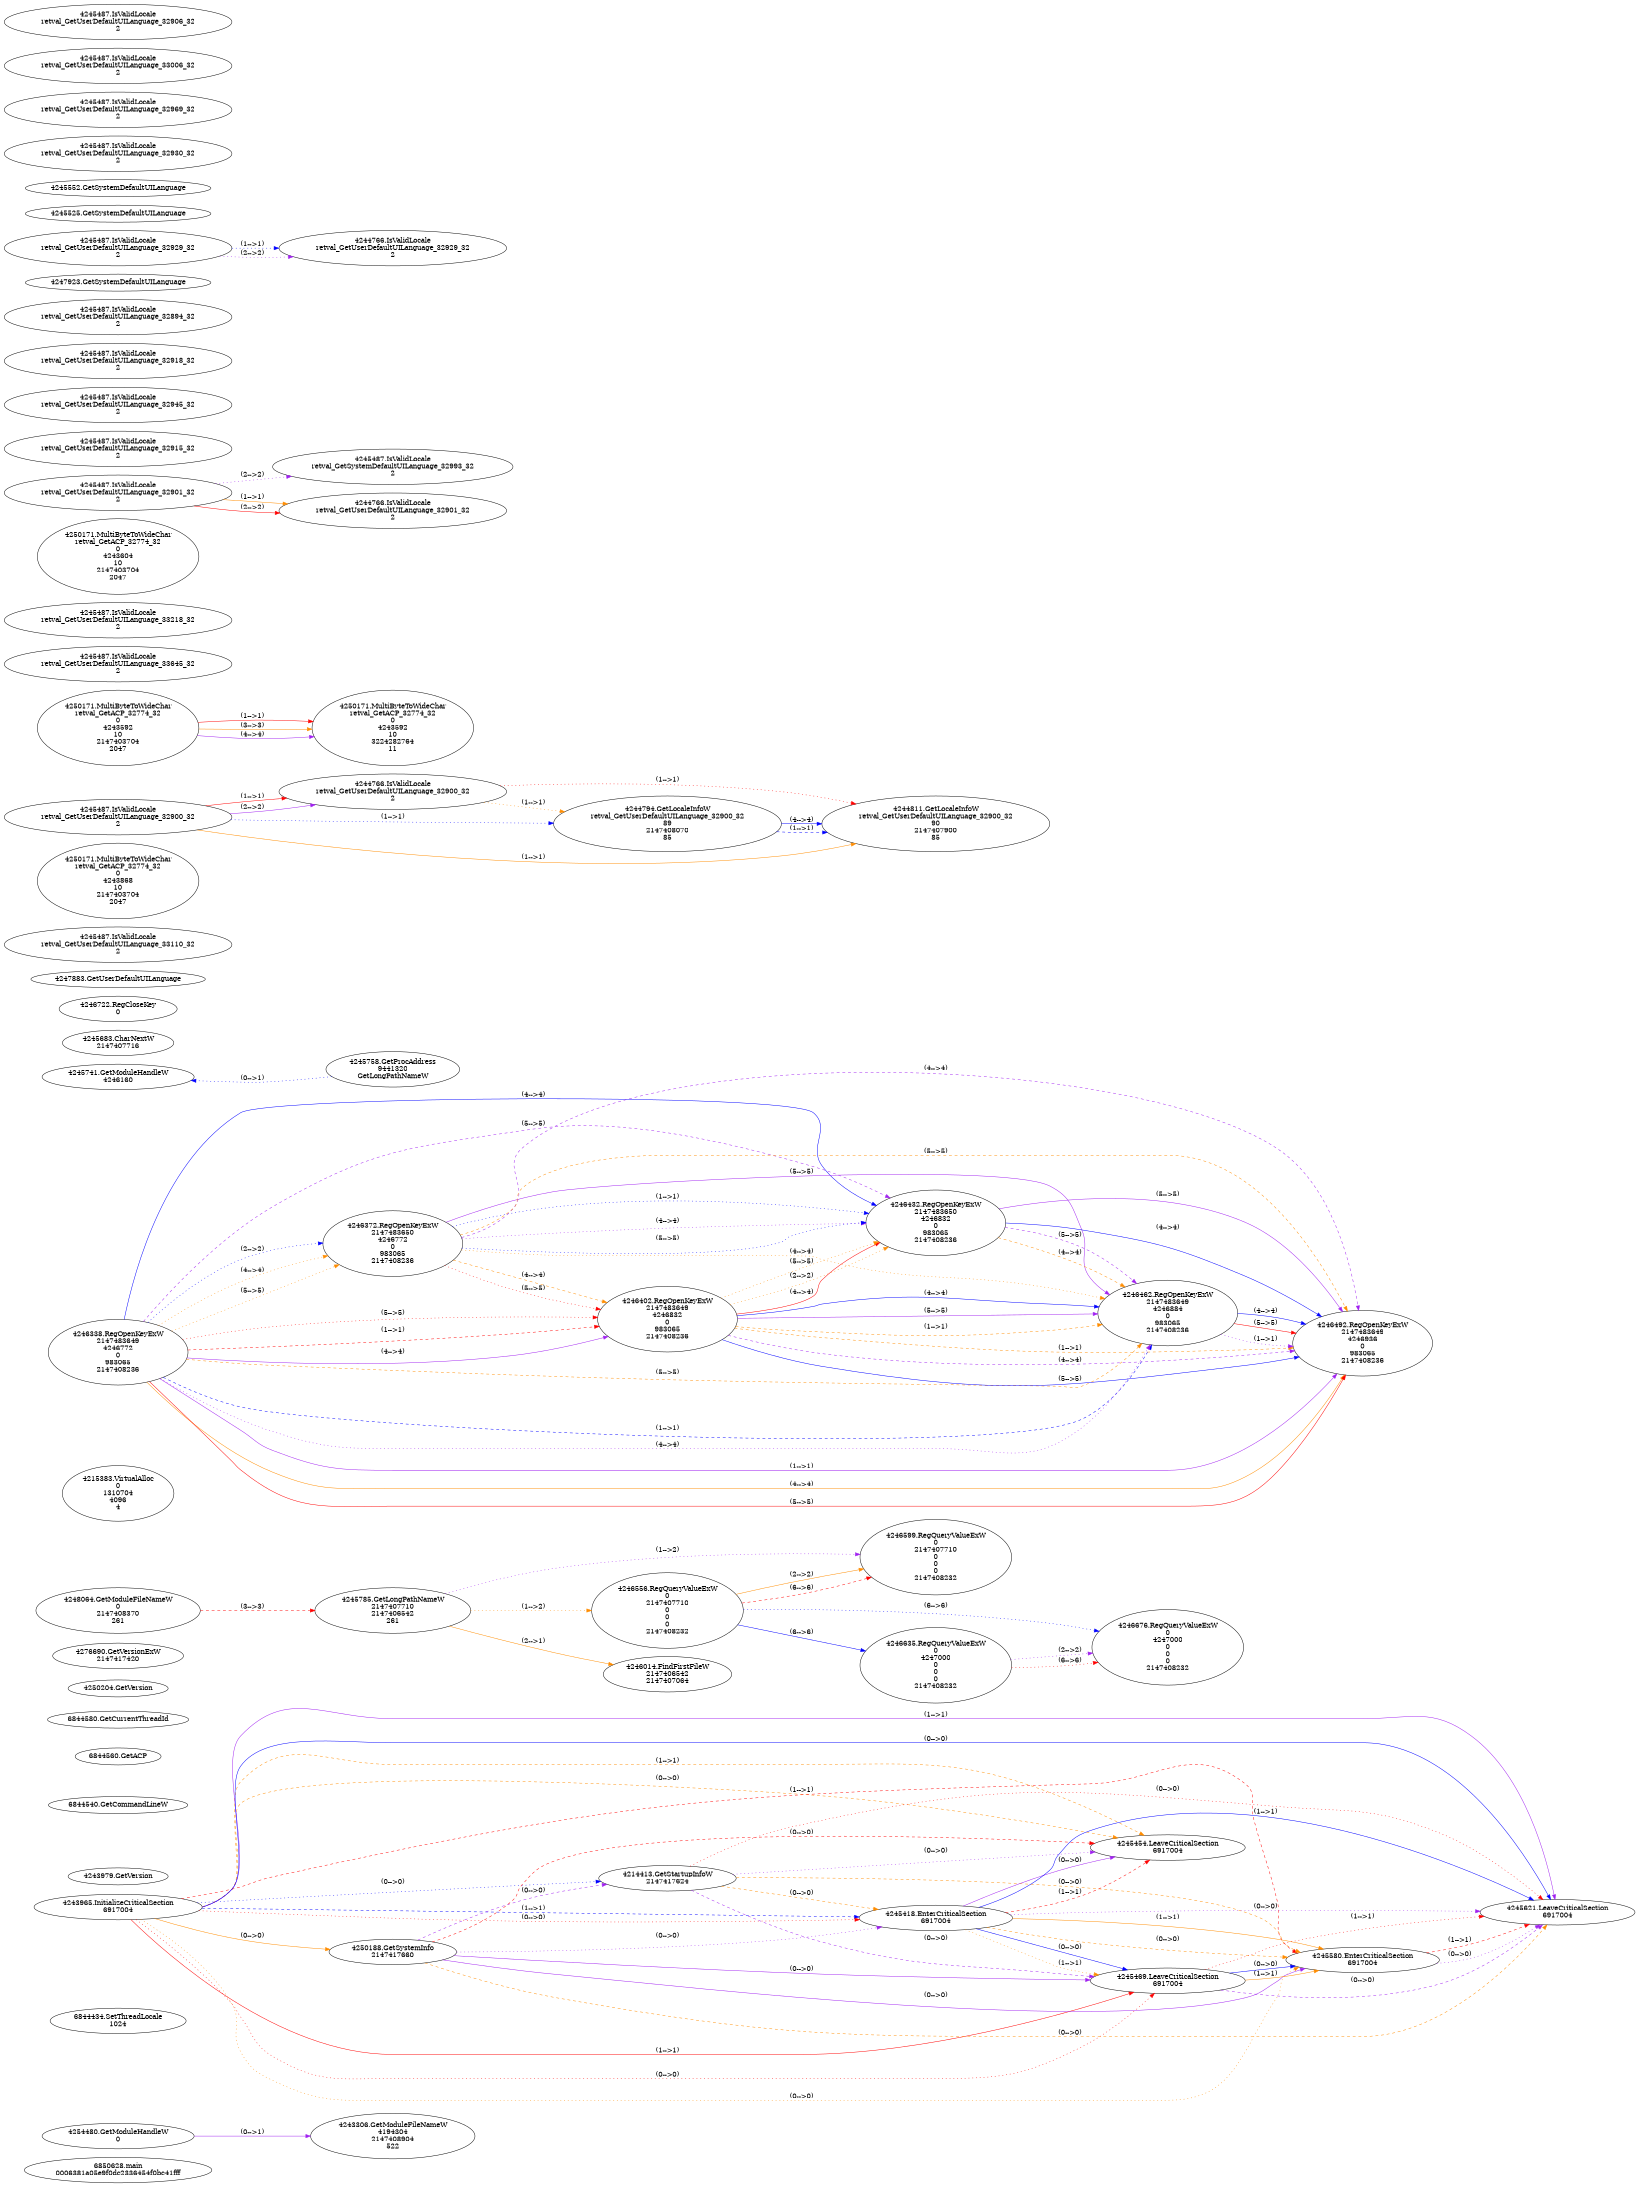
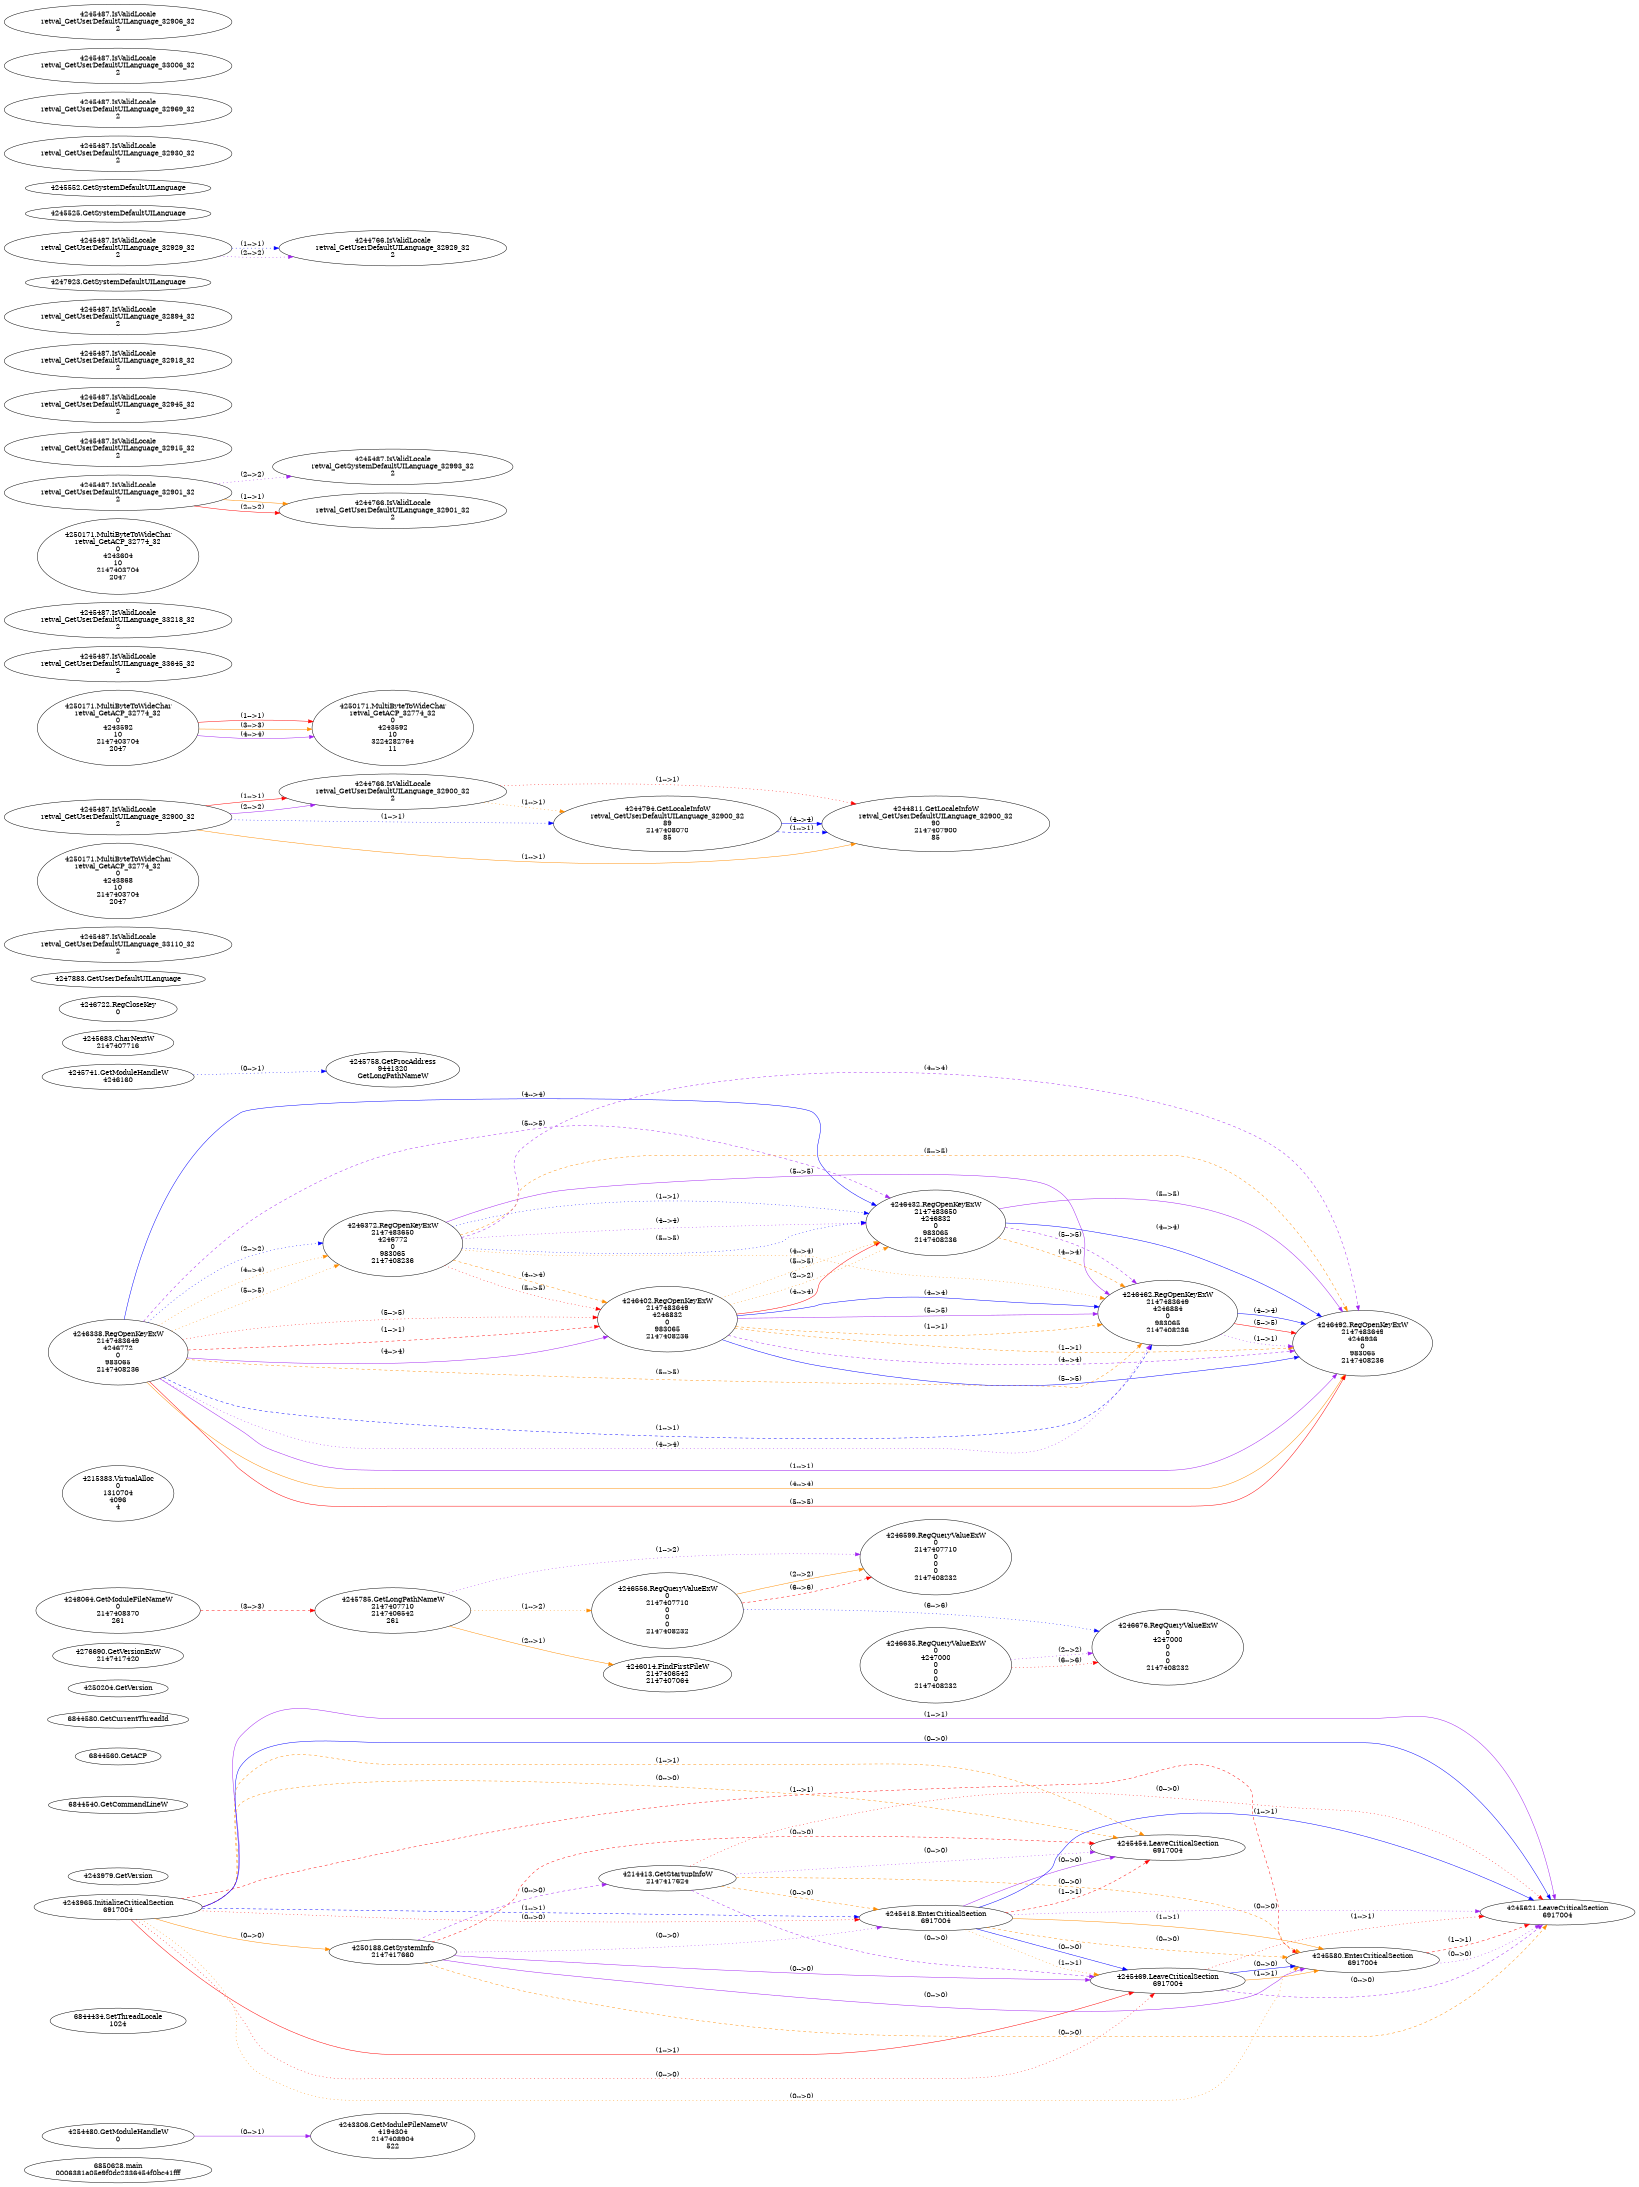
(264, 1082) -> (257, 1073)
(799, 1637) -> none
(397, 1892) -> none
